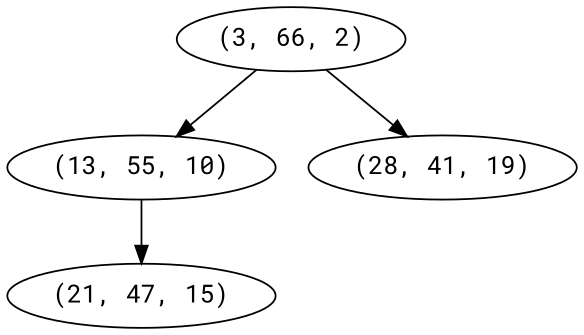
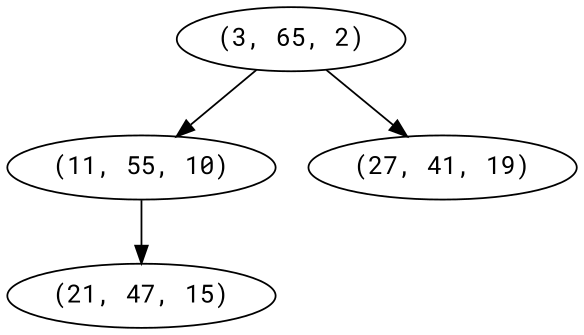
(291, 39) -> (291, 39)
(141, 168) -> (141, 168)
(443, 168) -> (443, 168)
